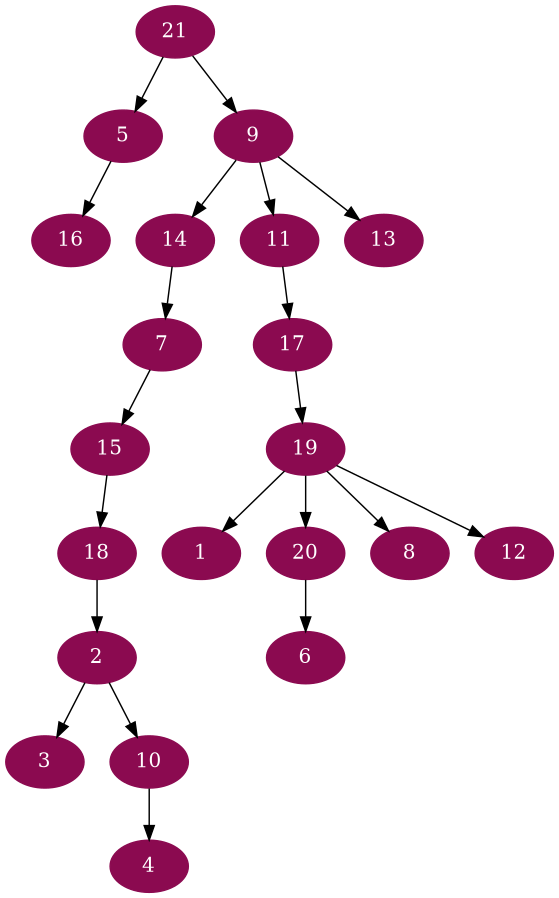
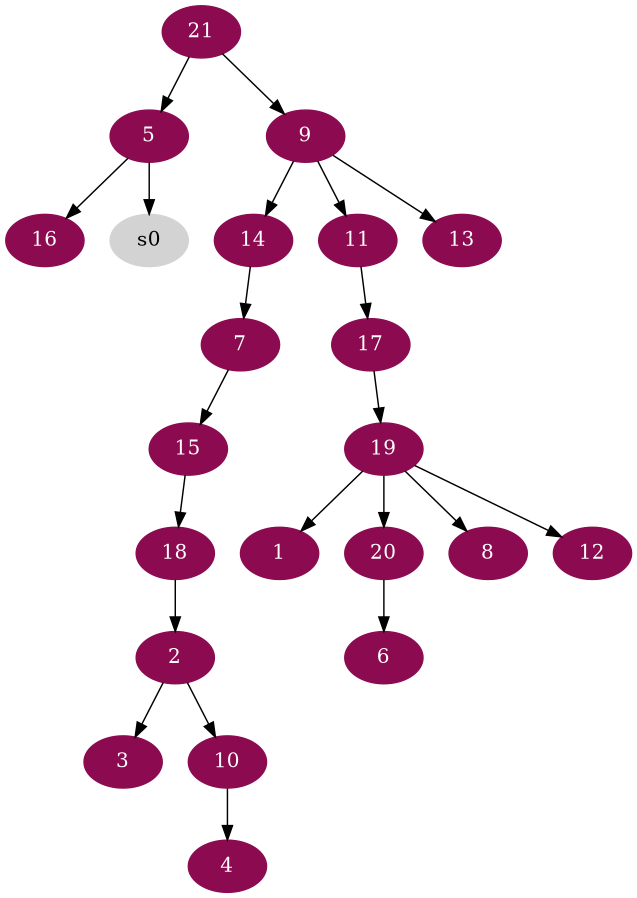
none -> (149, 240)
